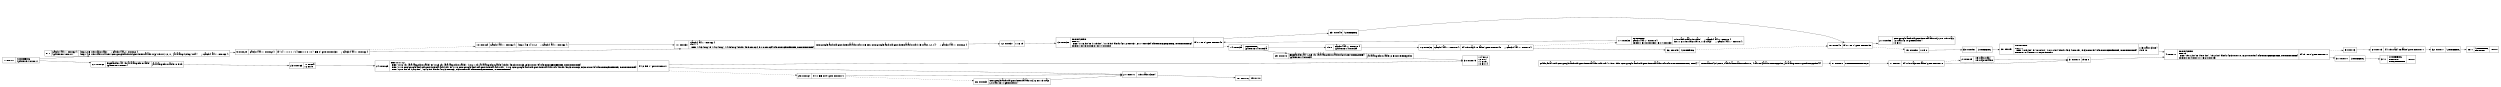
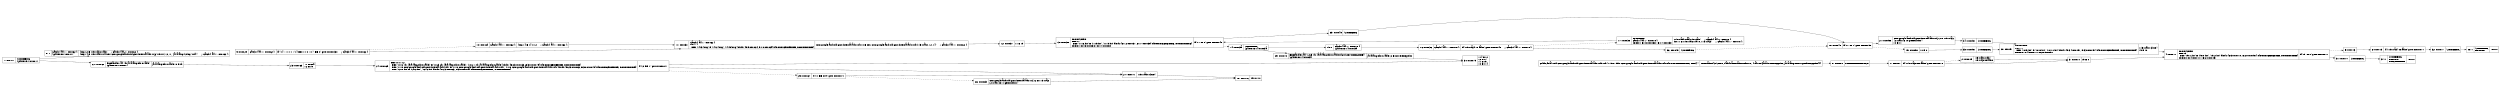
none -> (1977, 41)
(232, 52) -> none
(1086, 78) -> (1142, 80)
